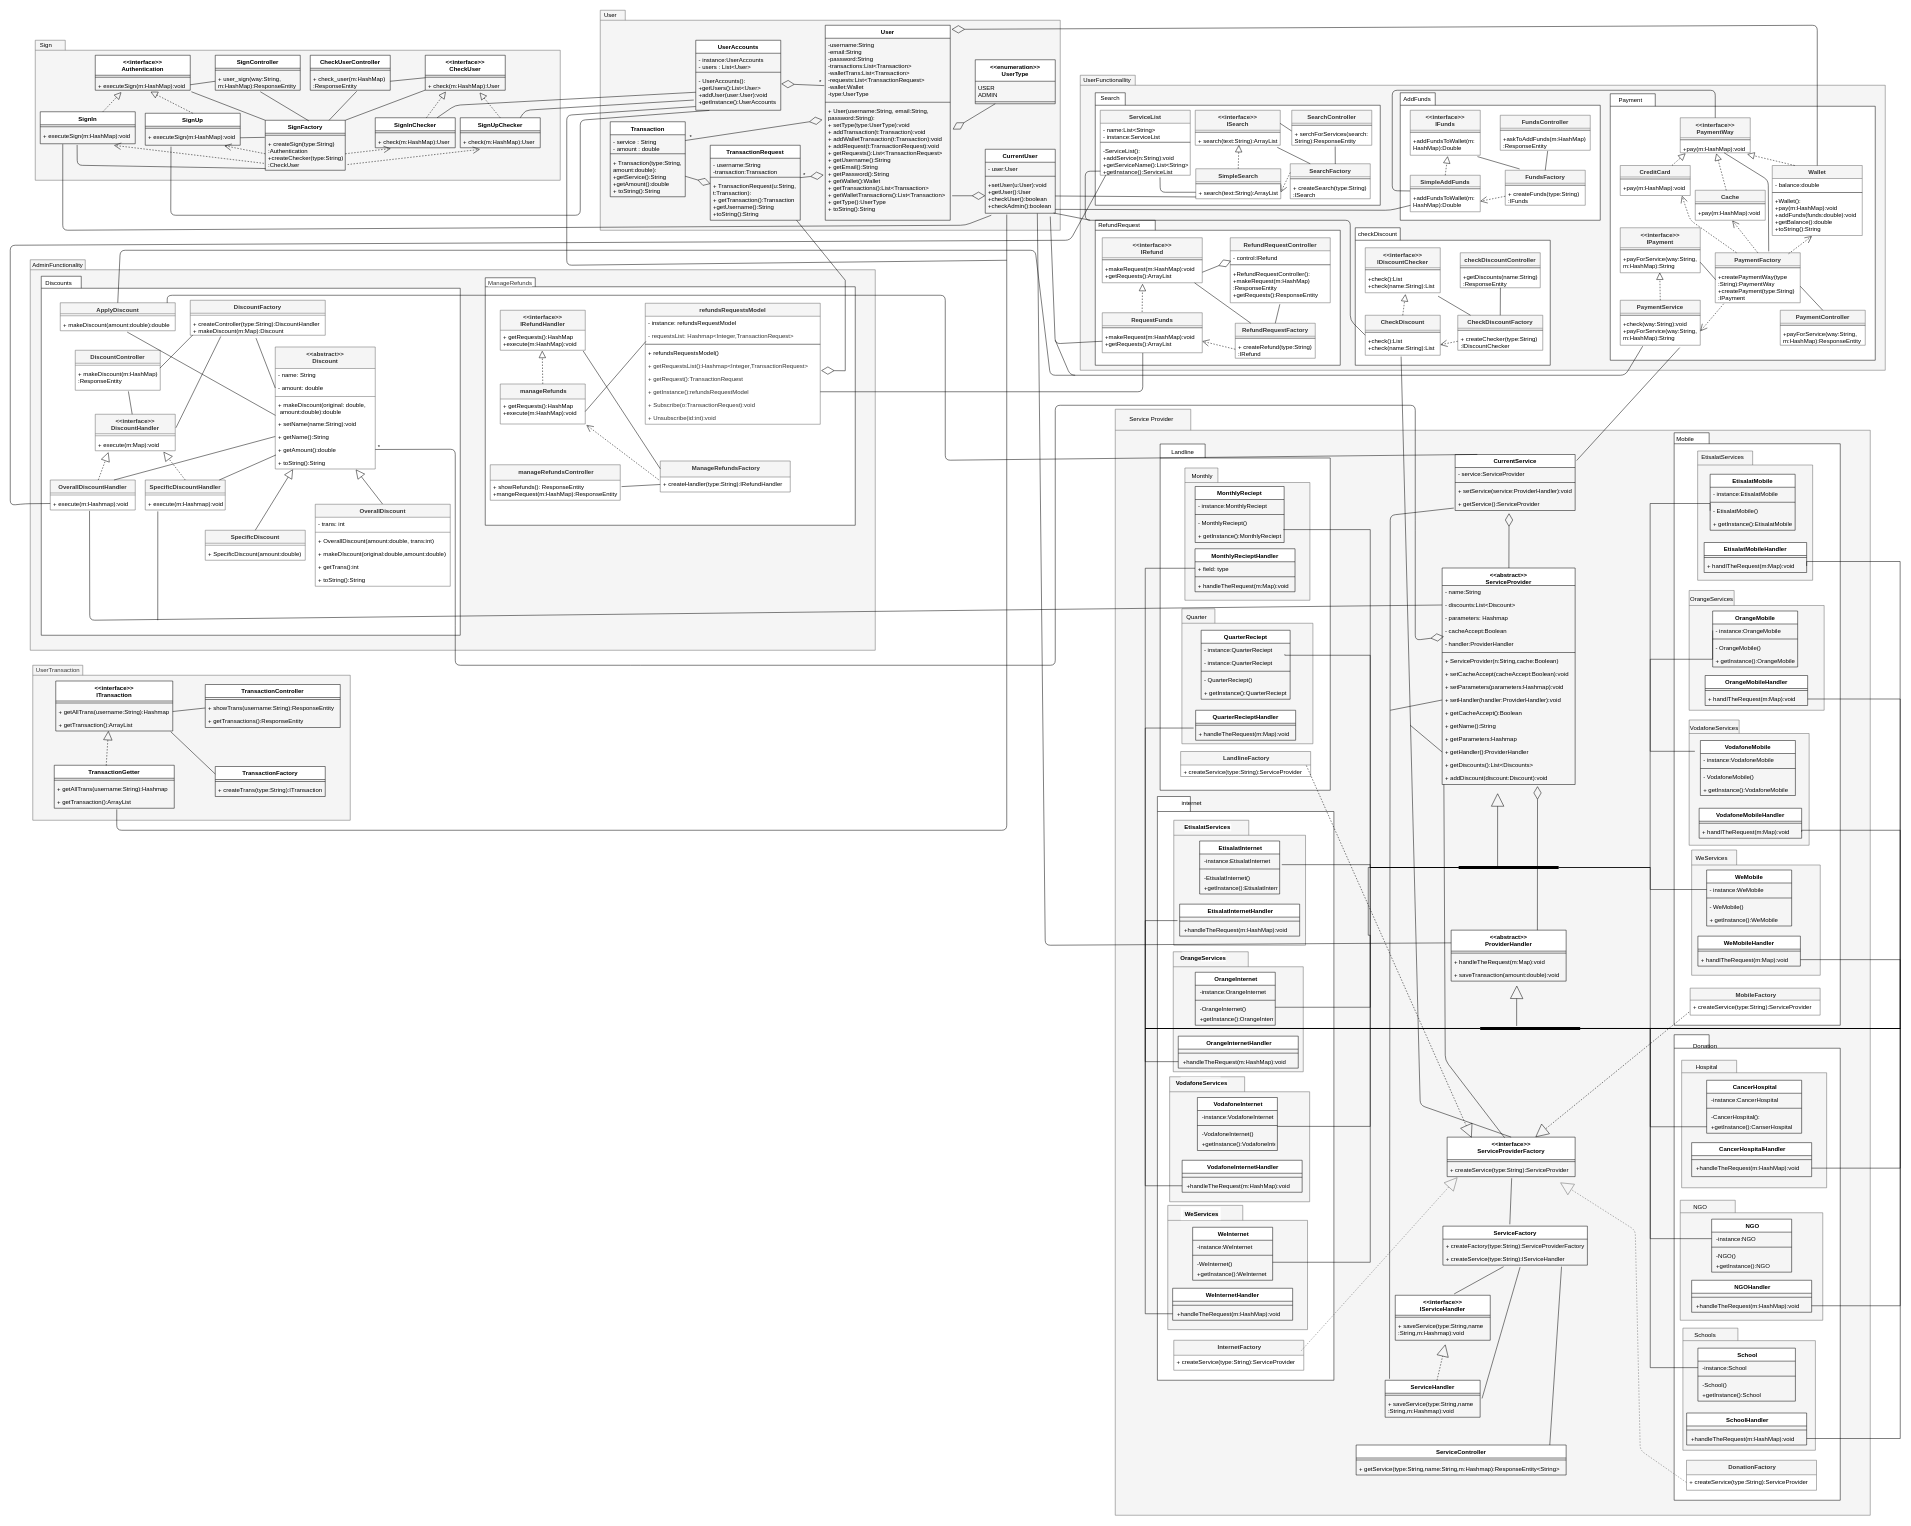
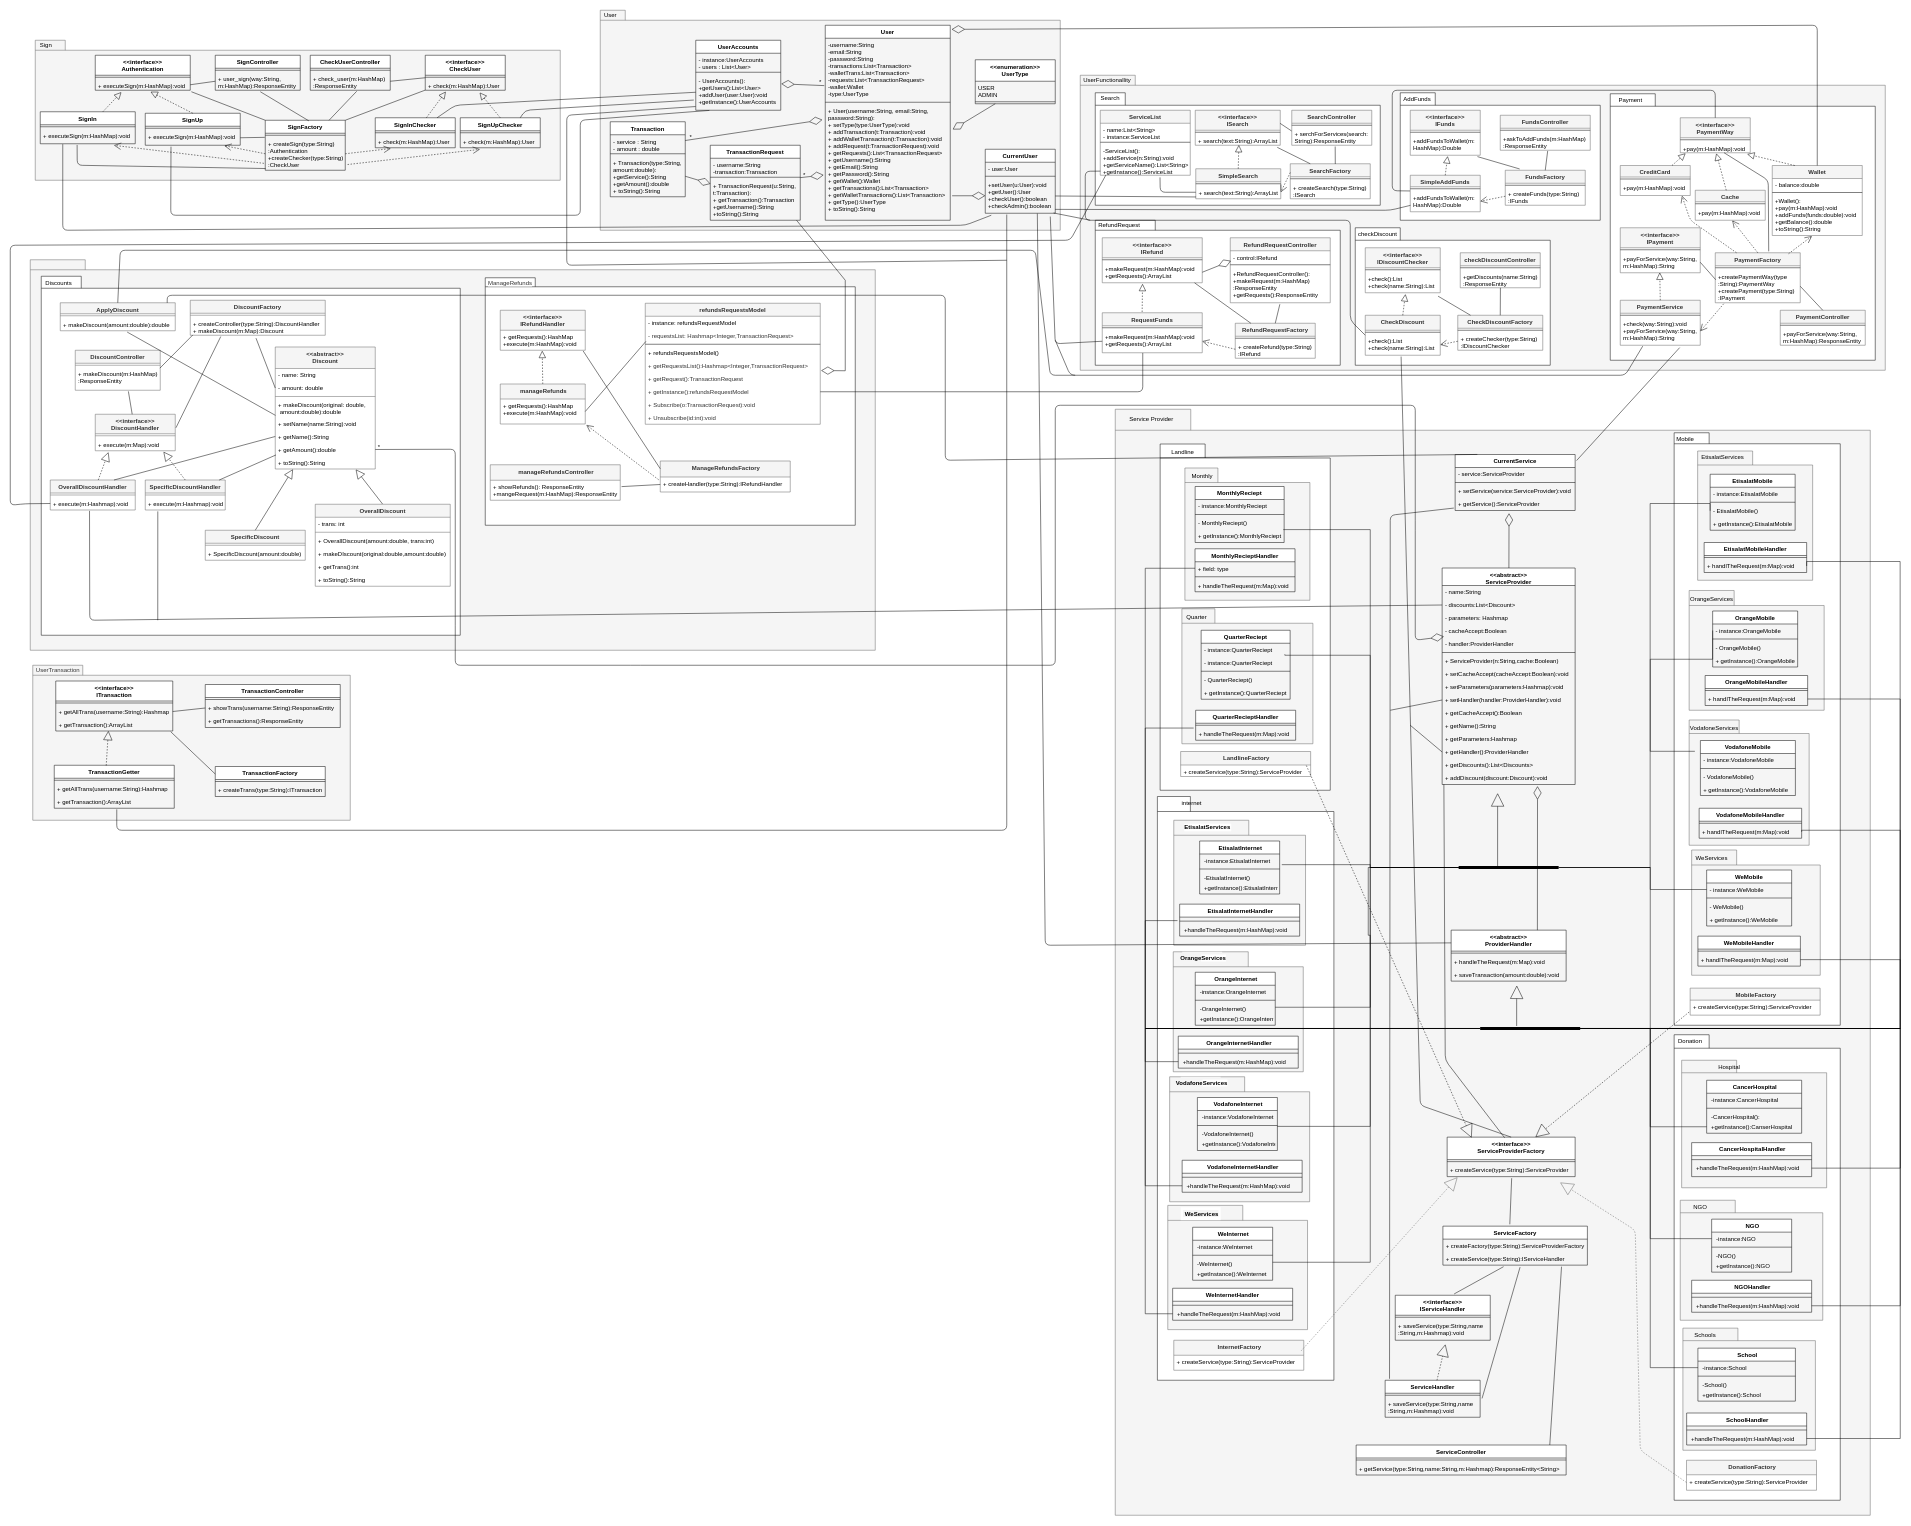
(58, 265) -> none
(1522, 491) -> (1522, 491)
(1705, 1046) -> (1690, 1041)
(1707, 1067) -> (1729, 1067)
